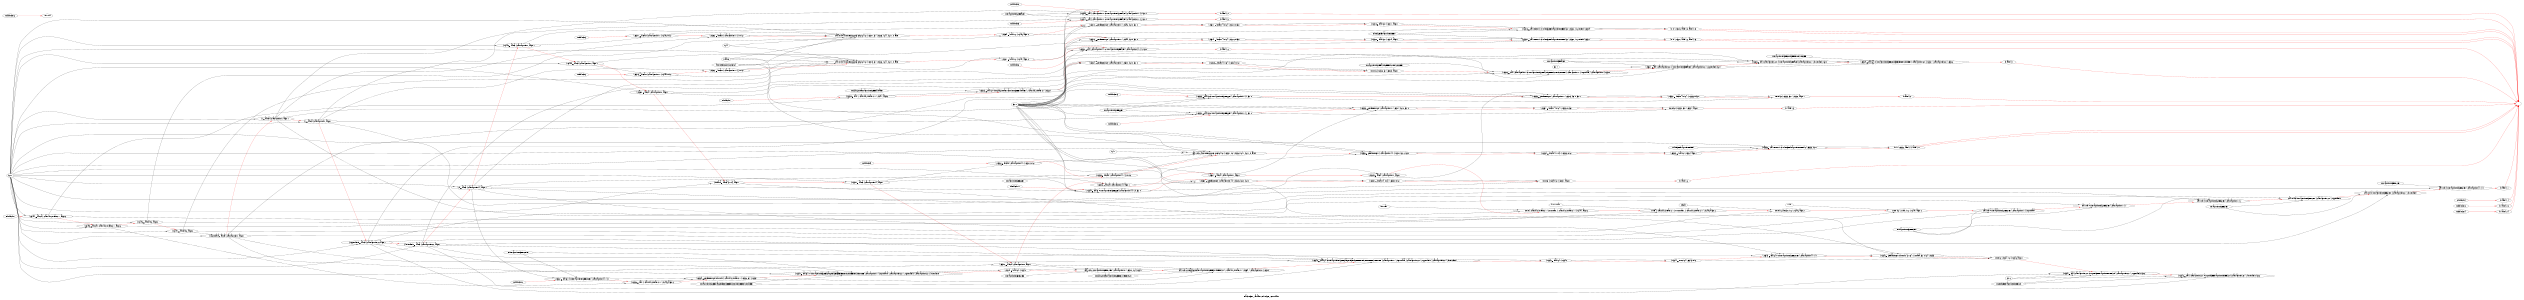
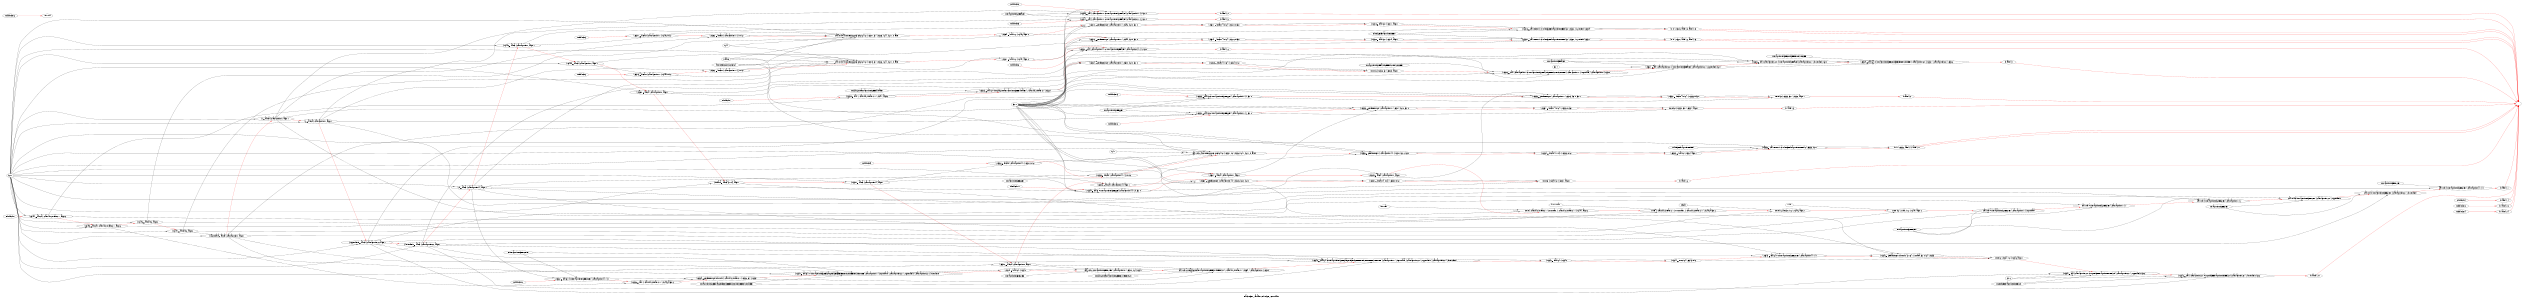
(318, 121) -> (318, 121)
none -> (2315, 276)
